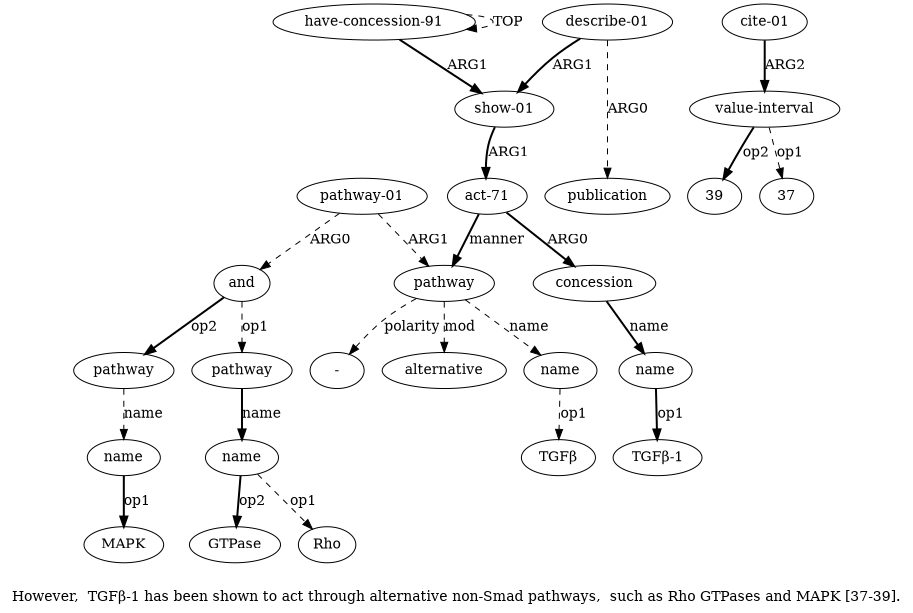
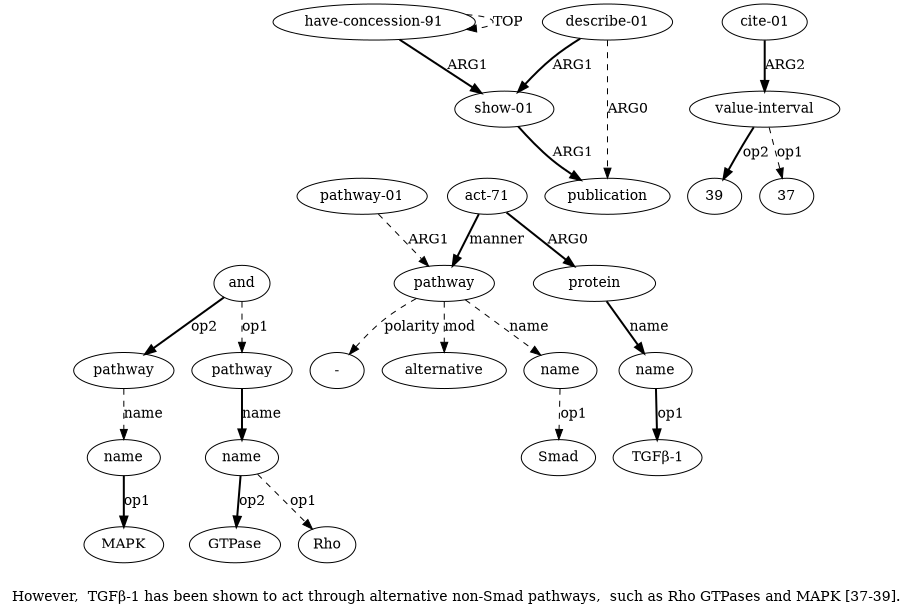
(488, 147) -> (543, 152)
(304, 238) -> none
(594, 283) -> (594, 283)
(558, 458) -> (558, 458)
